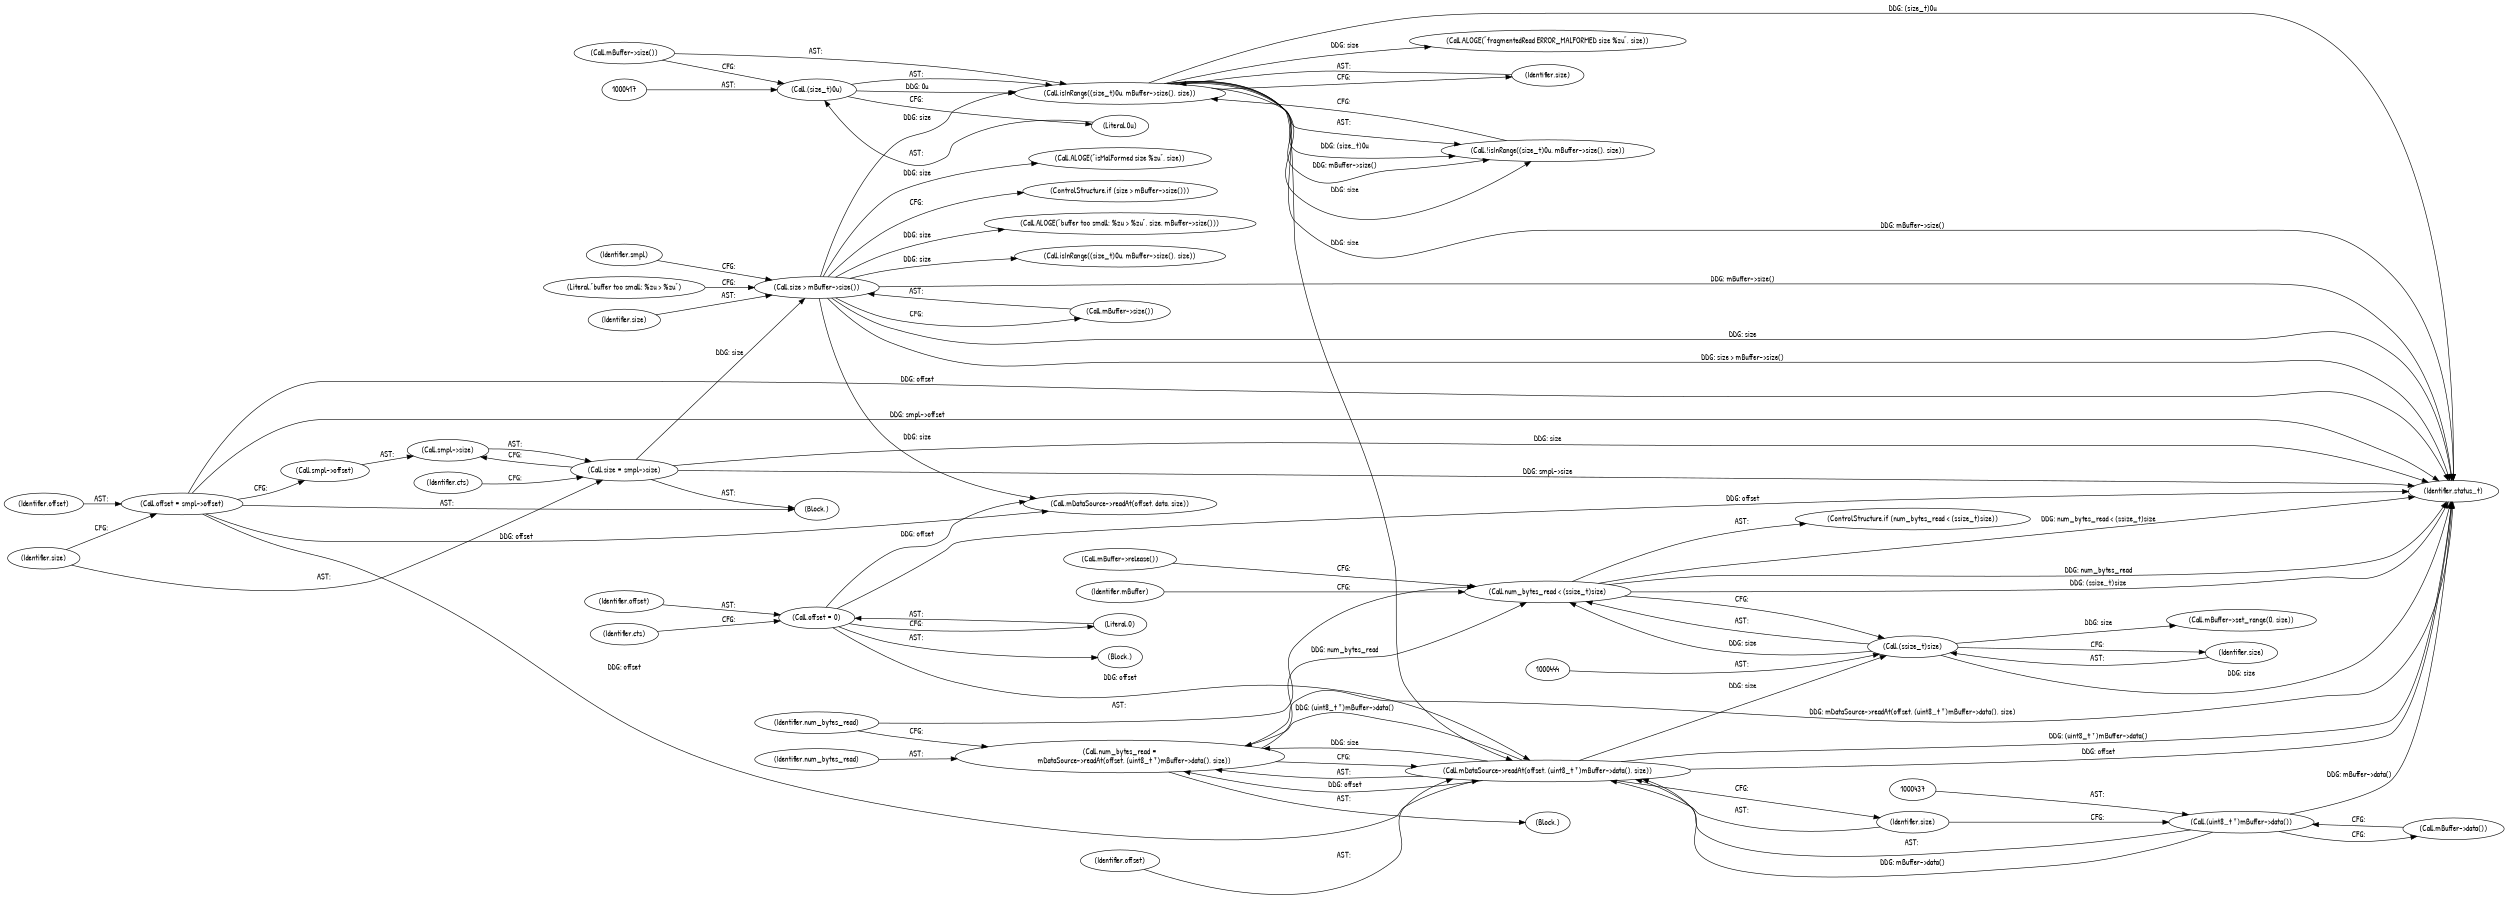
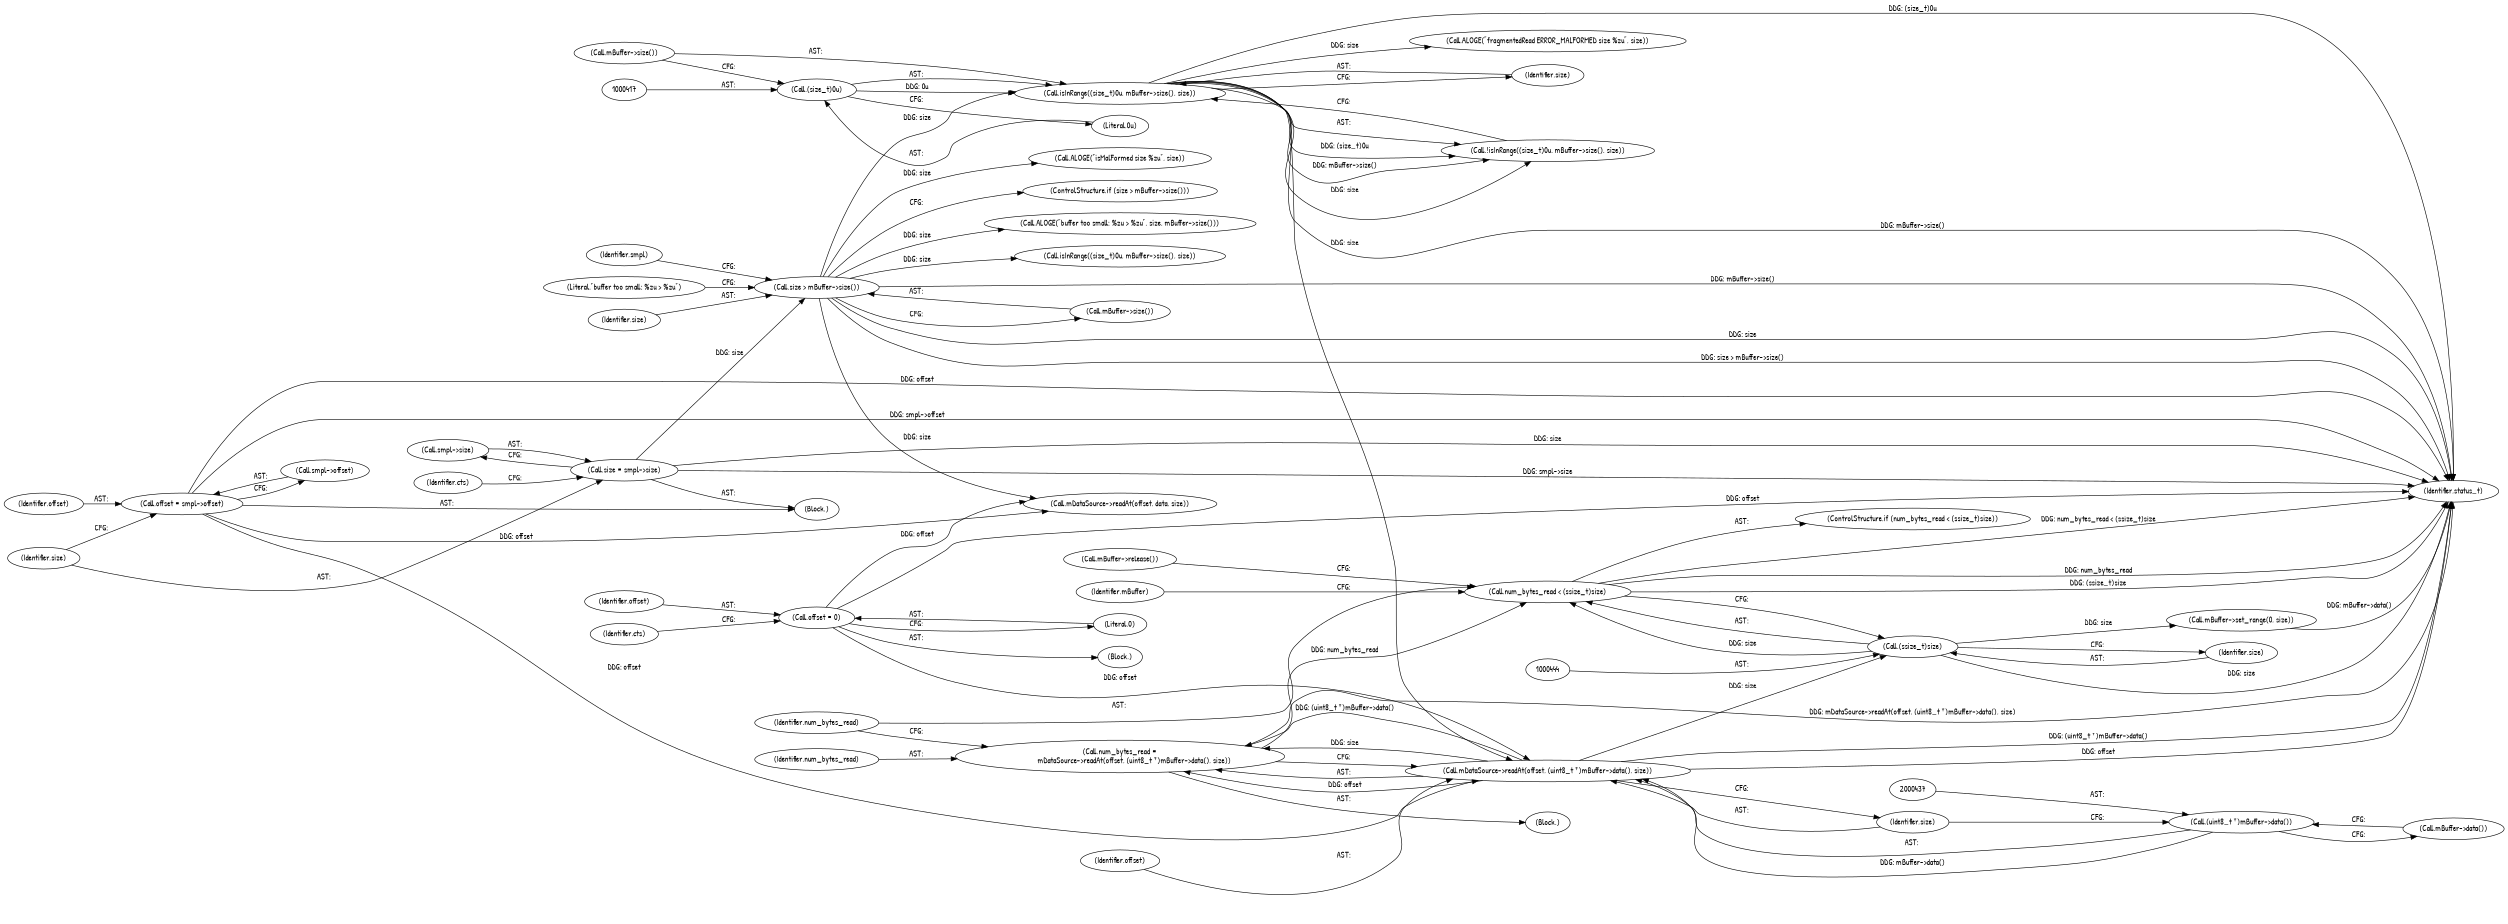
(385, 461) -> (254, 484)
(2424, 701) -> (2398, 606)
(1913, 790) -> (1913, 790)
